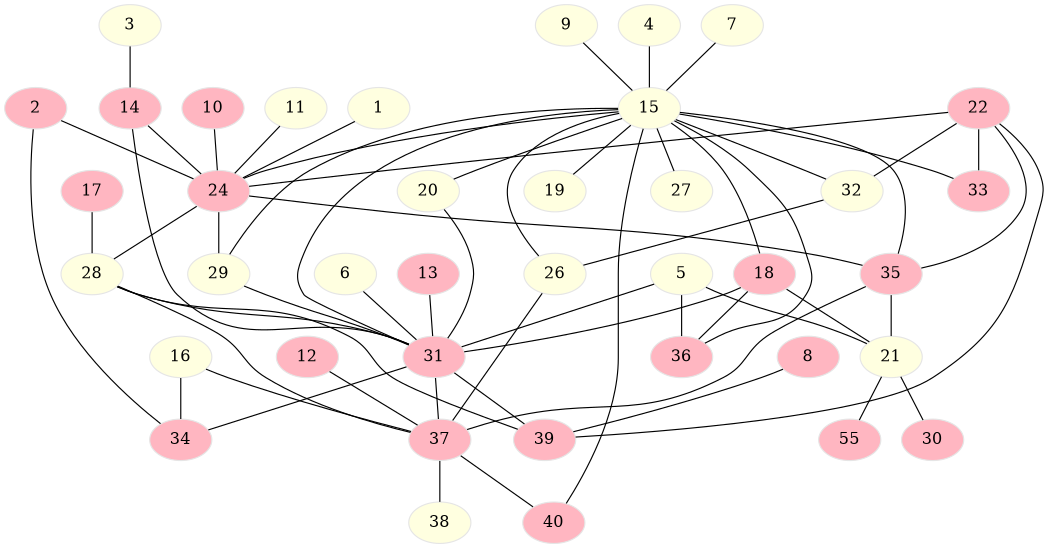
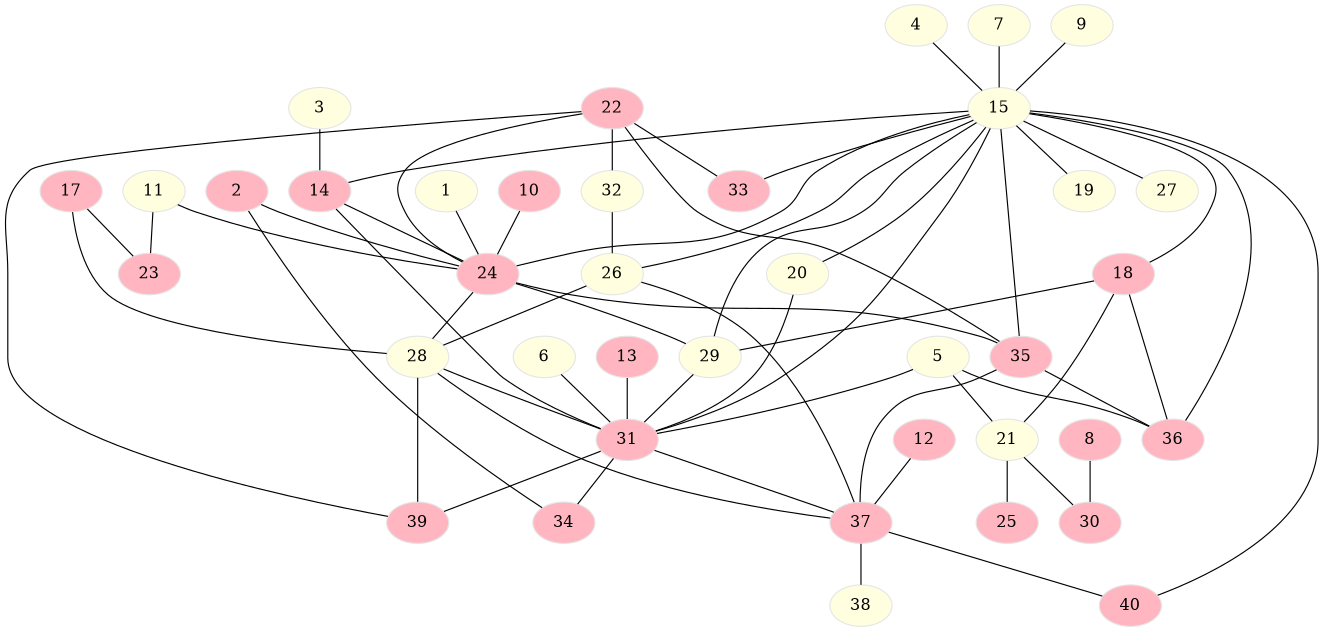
(751, 149) -> (673, 136)
none -> (149, 274)
none -> (515, 316)
(891, 316) -> (1097, 398)
(604, 327) -> (926, 314)
(181, 357) -> none
(679, 403) -> (1090, 481)
(850, 440) -> (1007, 523)
